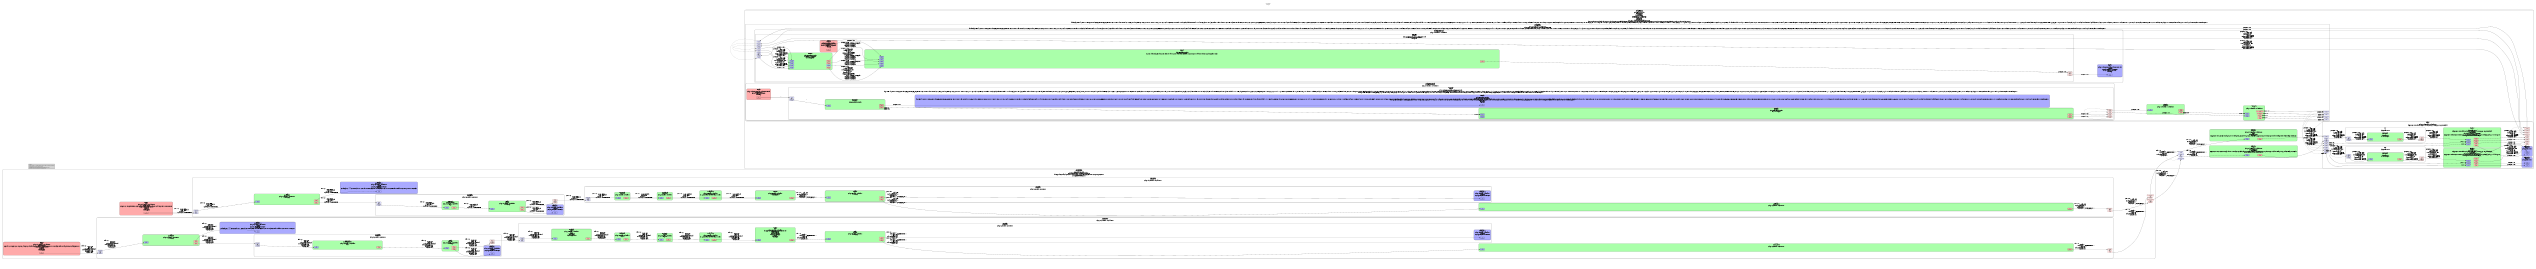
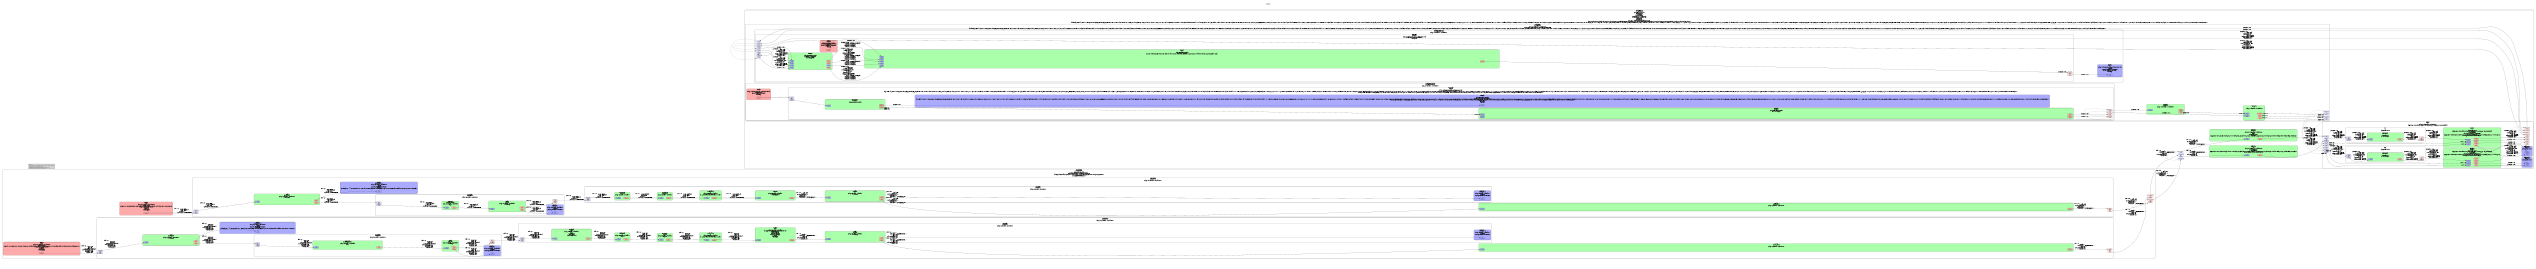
(2260, 111) -> none
